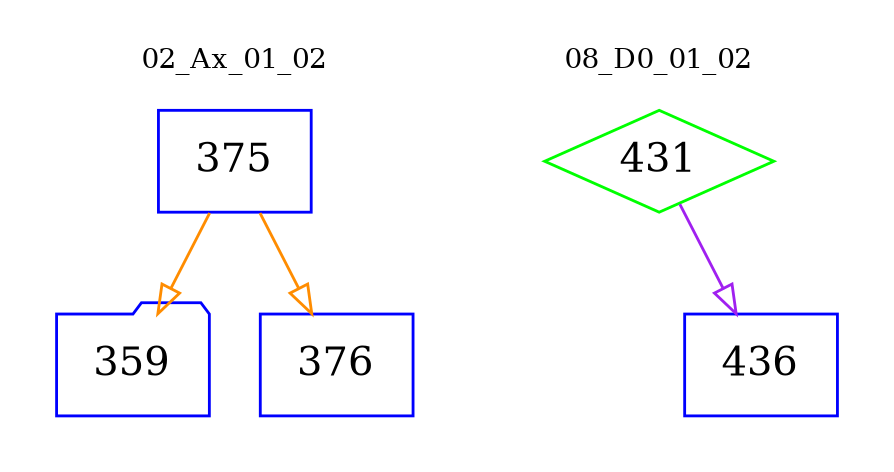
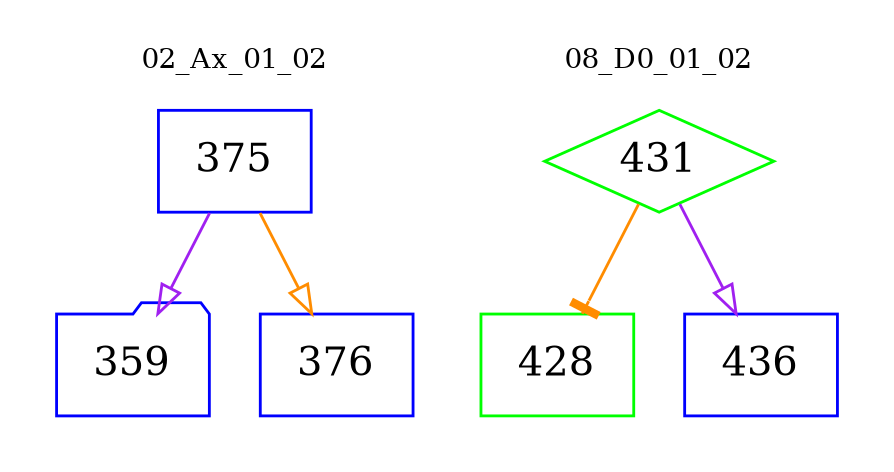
(190, 250) -> (190, 250)
none -> (557, 365)
